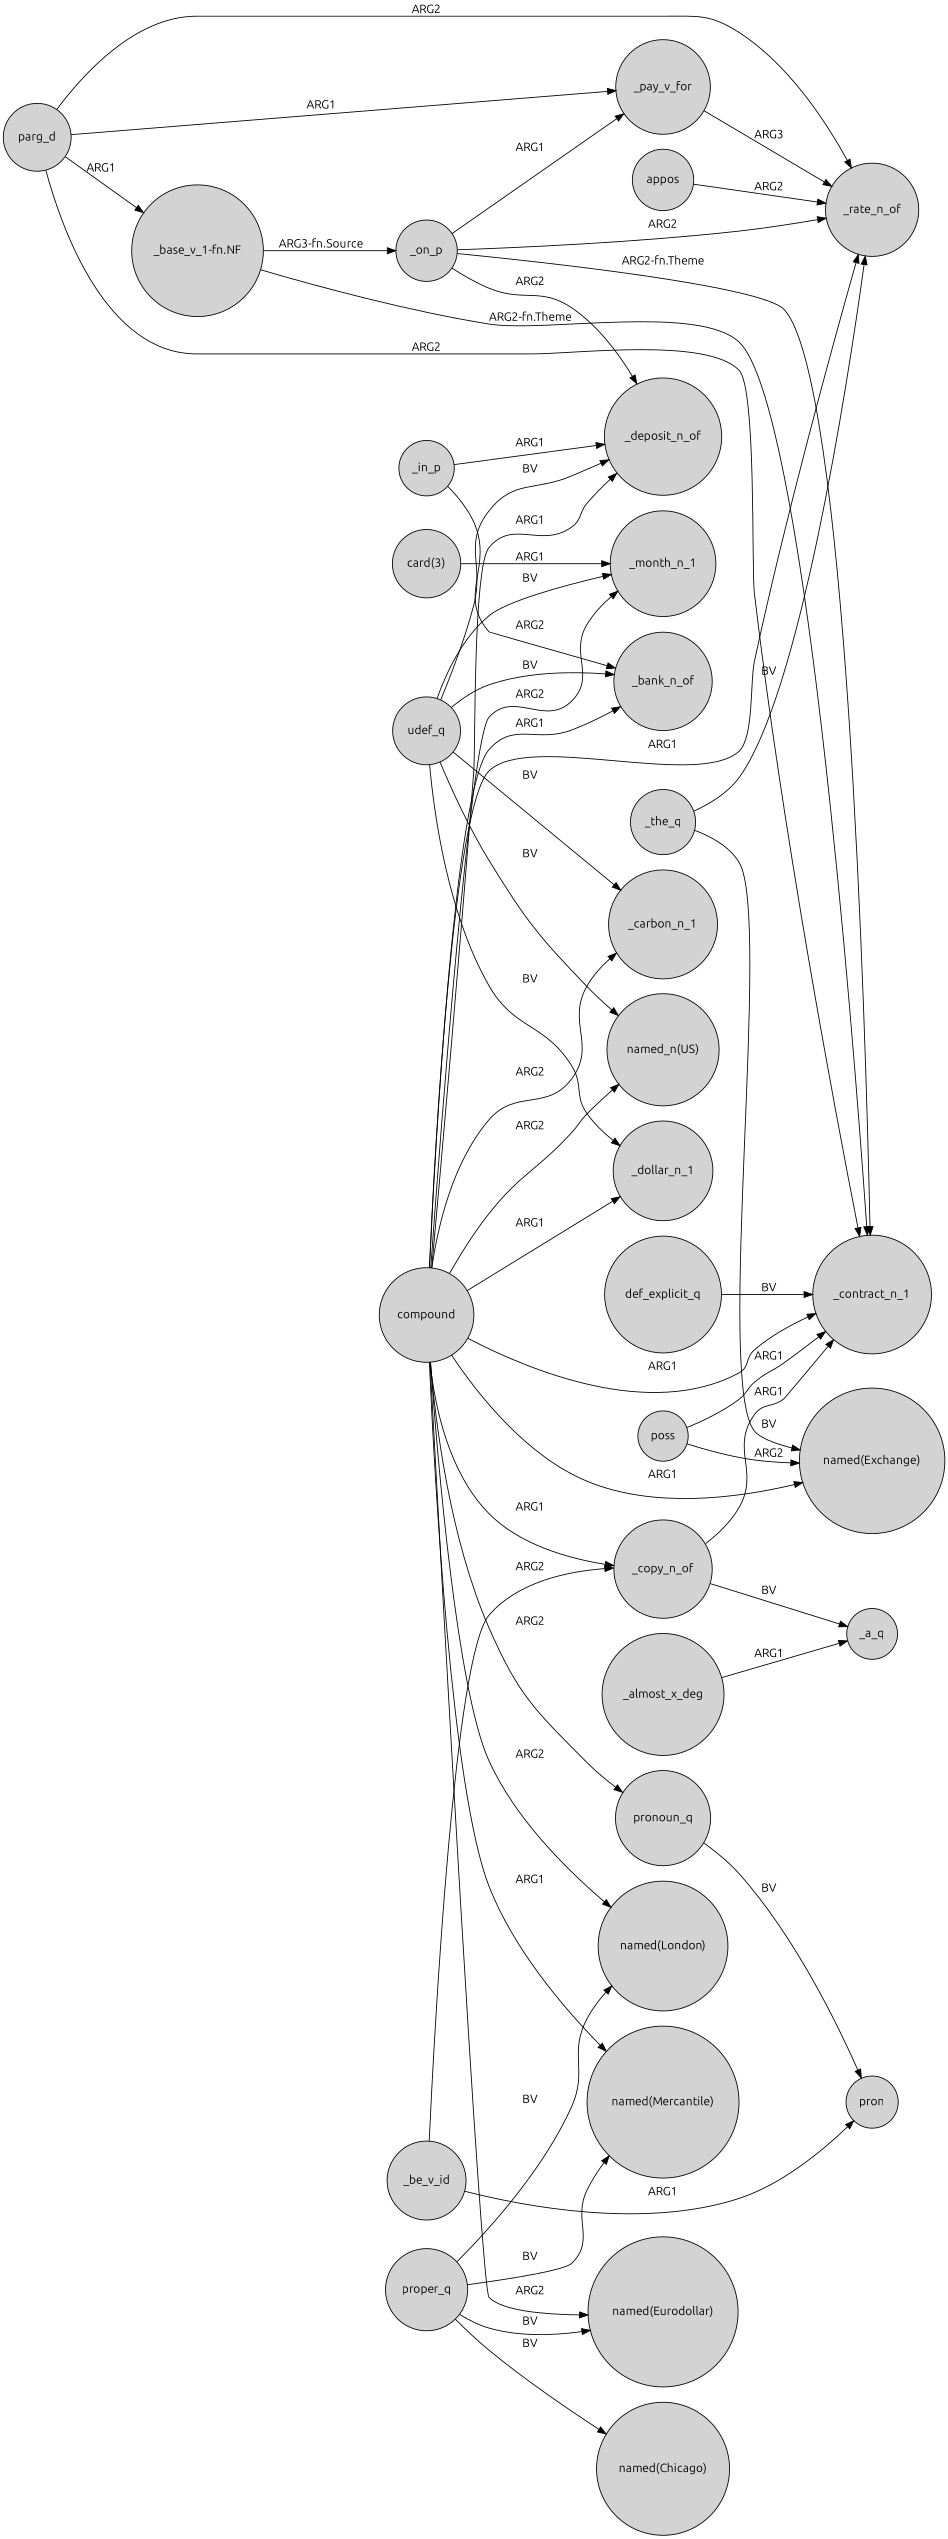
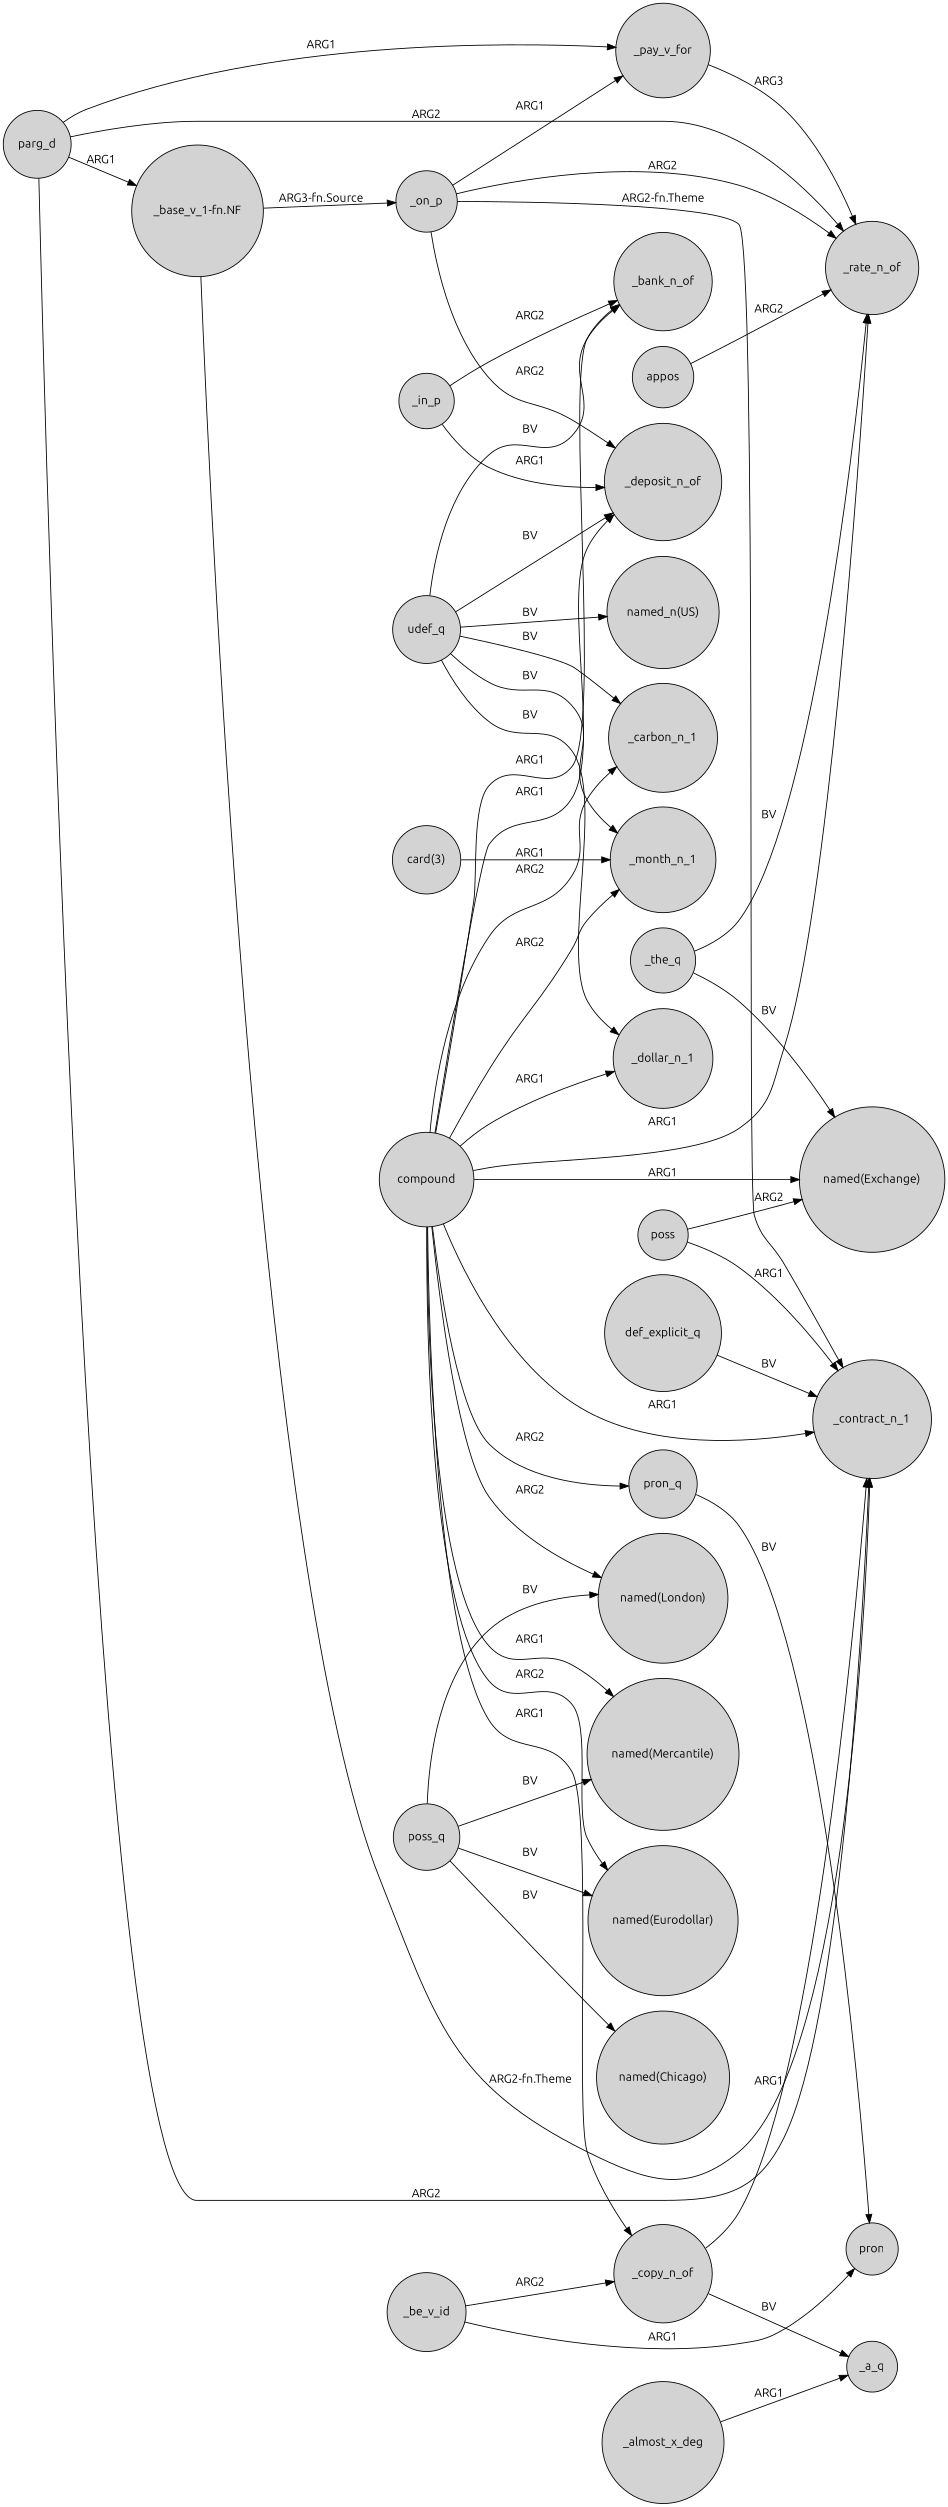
(524, 1176) -> none
(663, 1818) -> (663, 1484)
(427, 2290) -> (427, 1837)
